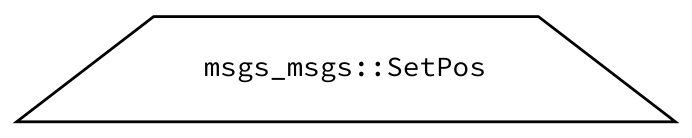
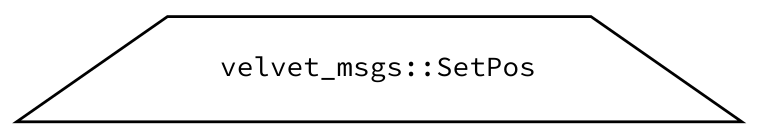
(346, 69) -> (379, 69)
